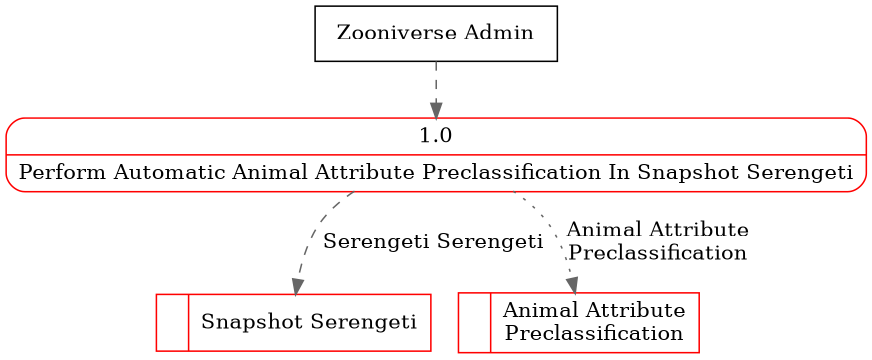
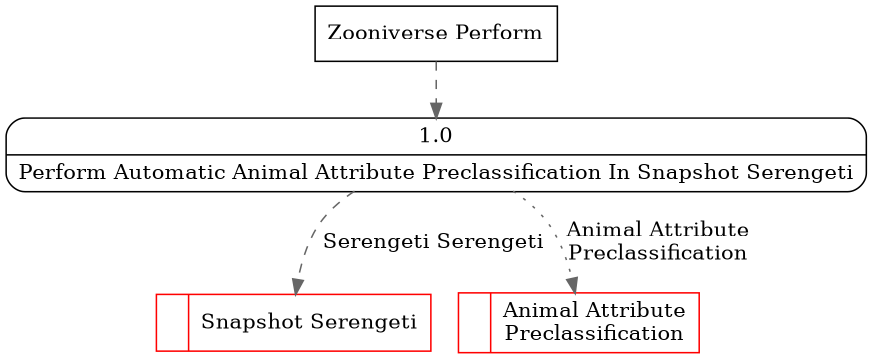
(436, 34) -> (436, 34)
(436, 155) -> (436, 155)
